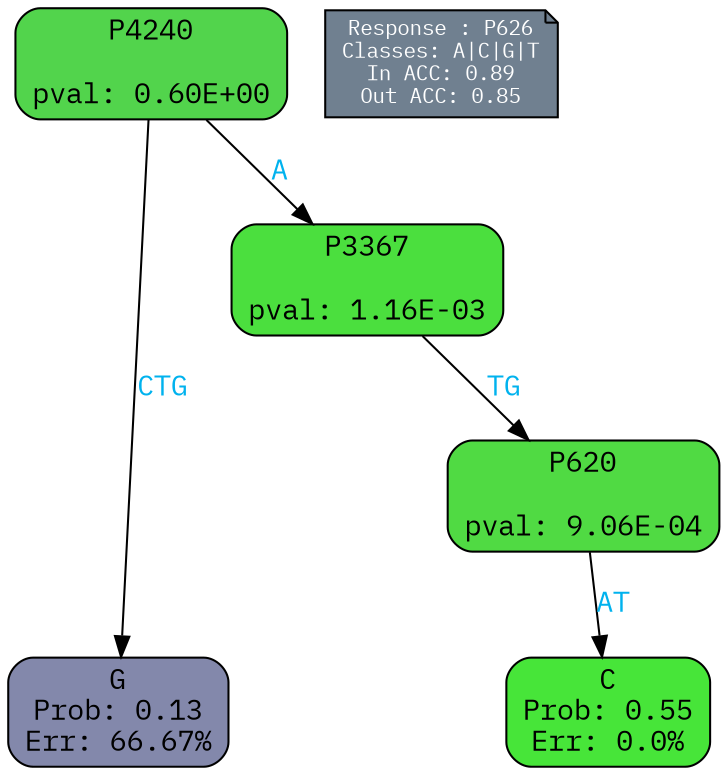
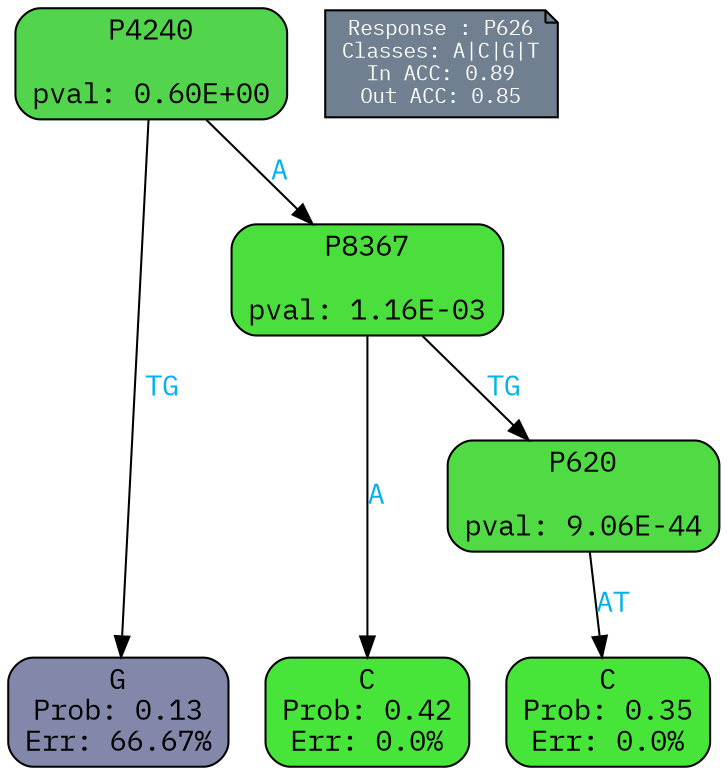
(367, 280) -> (367, 280)
(163, 388) -> (163, 388)
(584, 496) -> (584, 496)
none -> (367, 712)
(608, 712) -> (608, 712)
